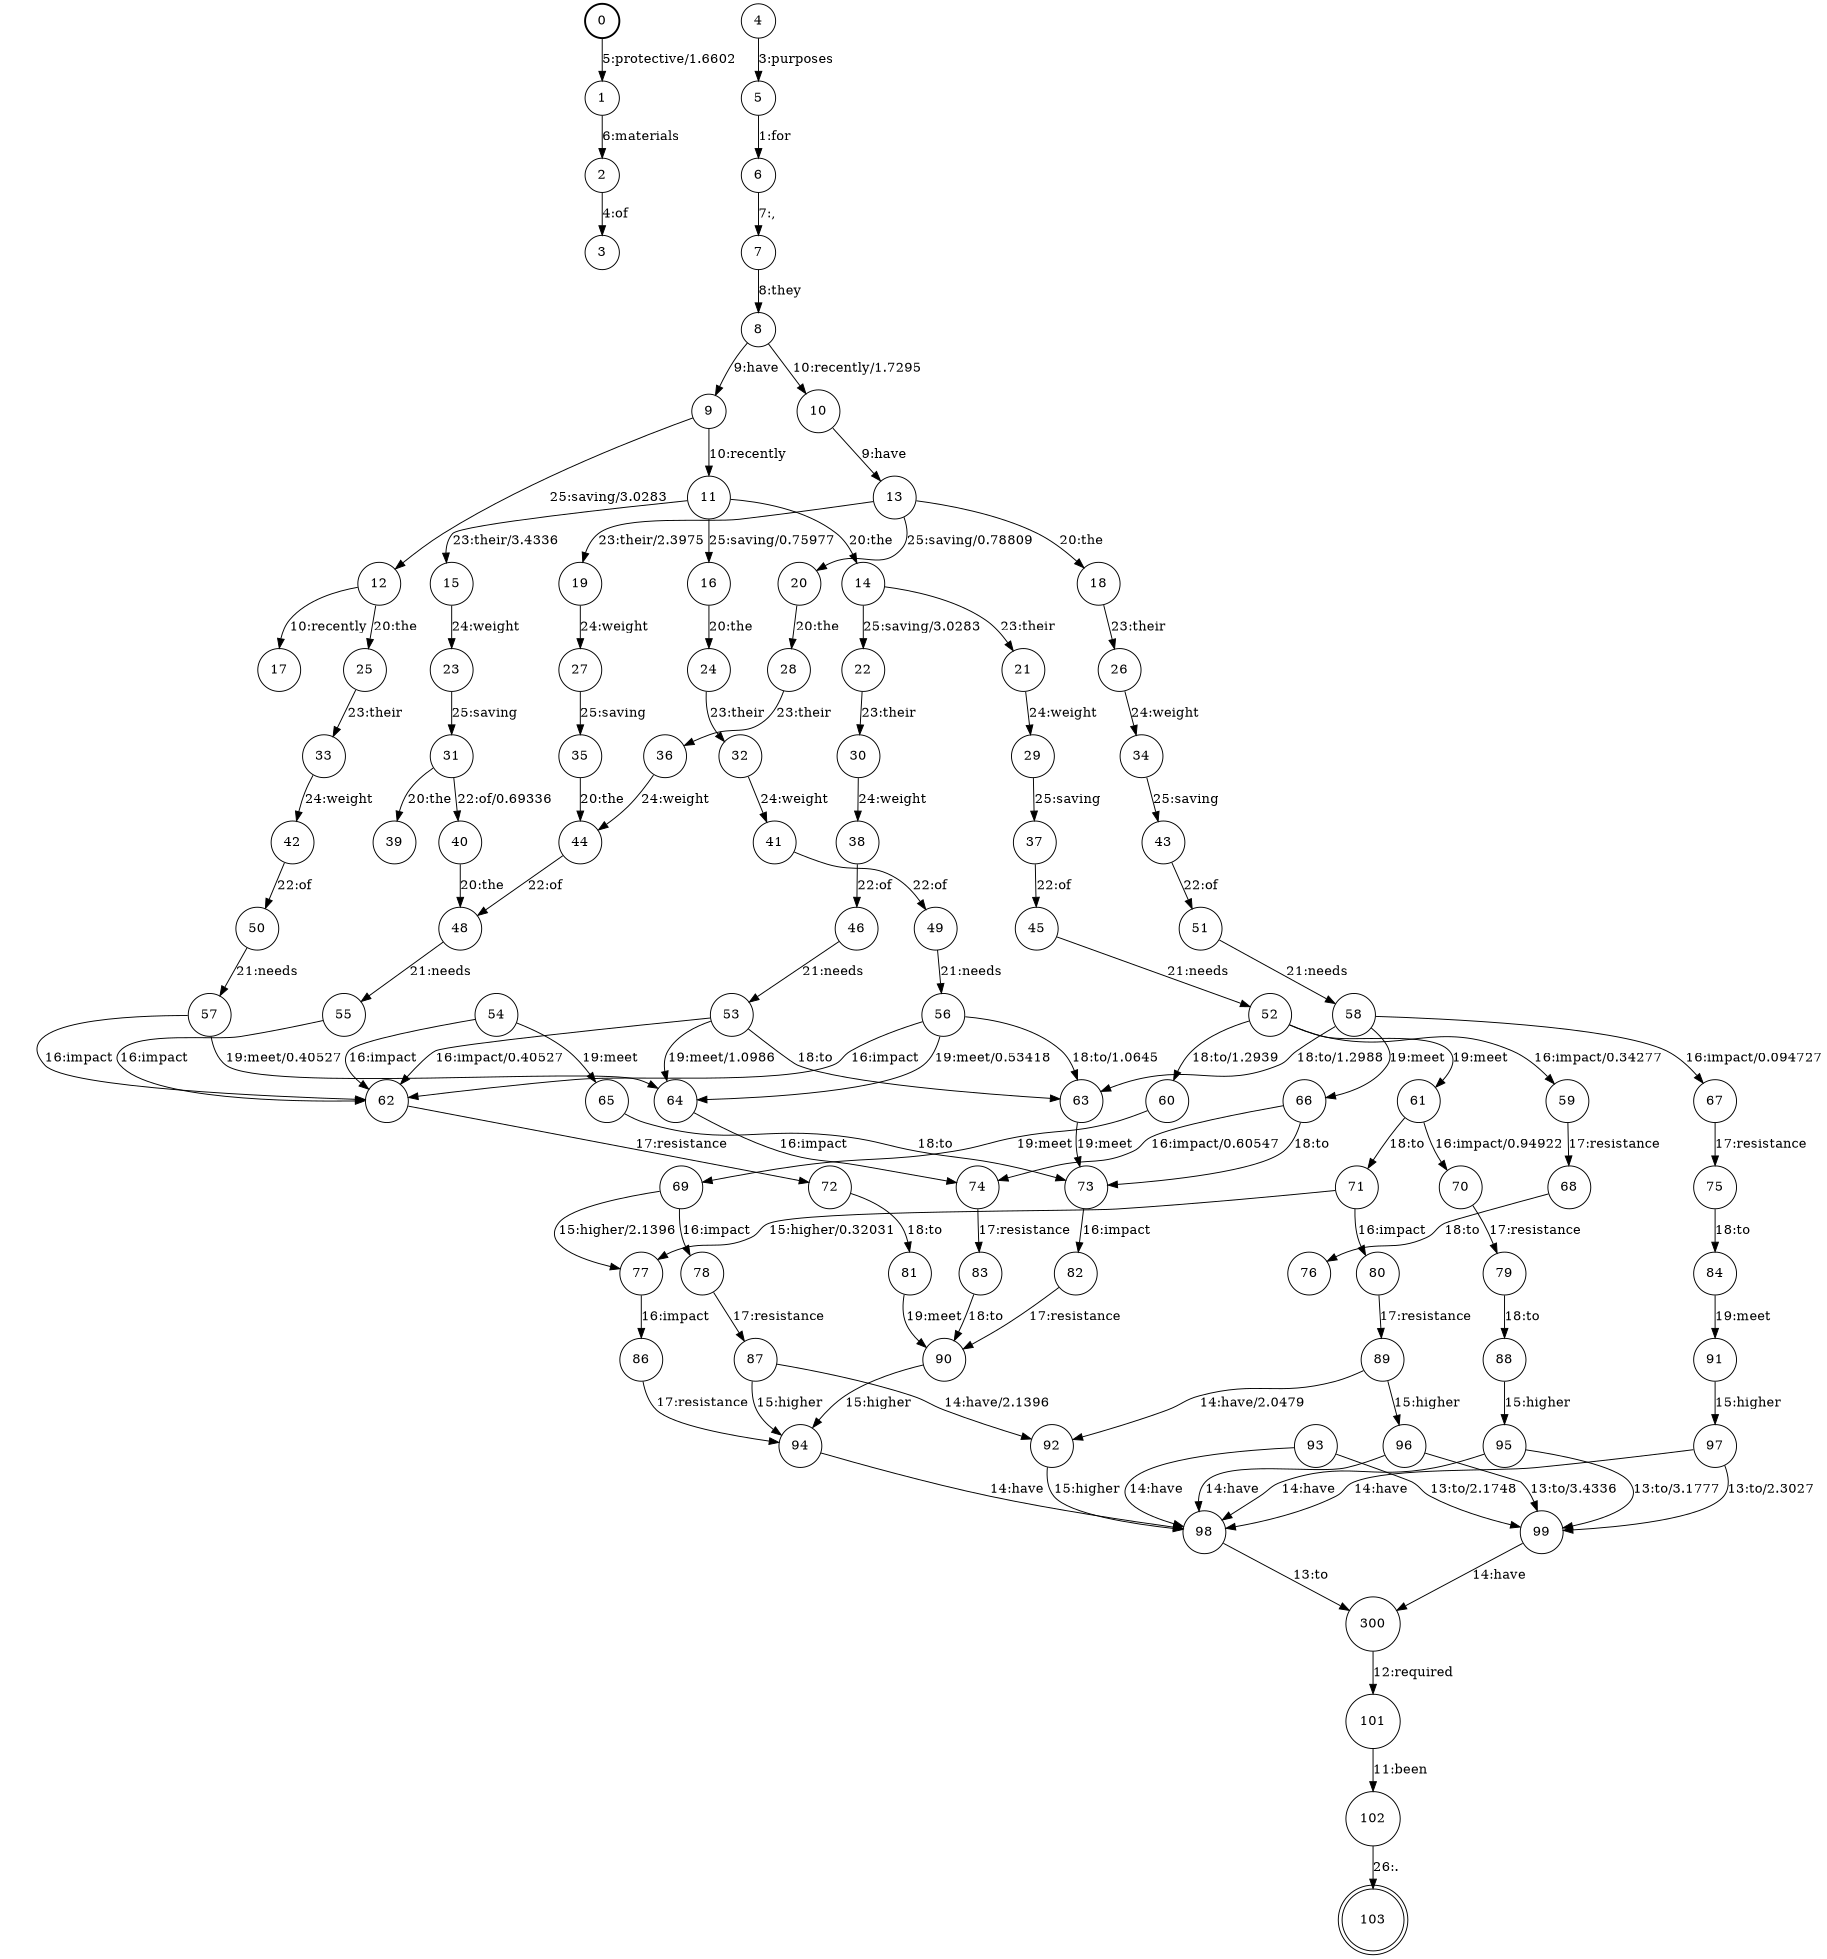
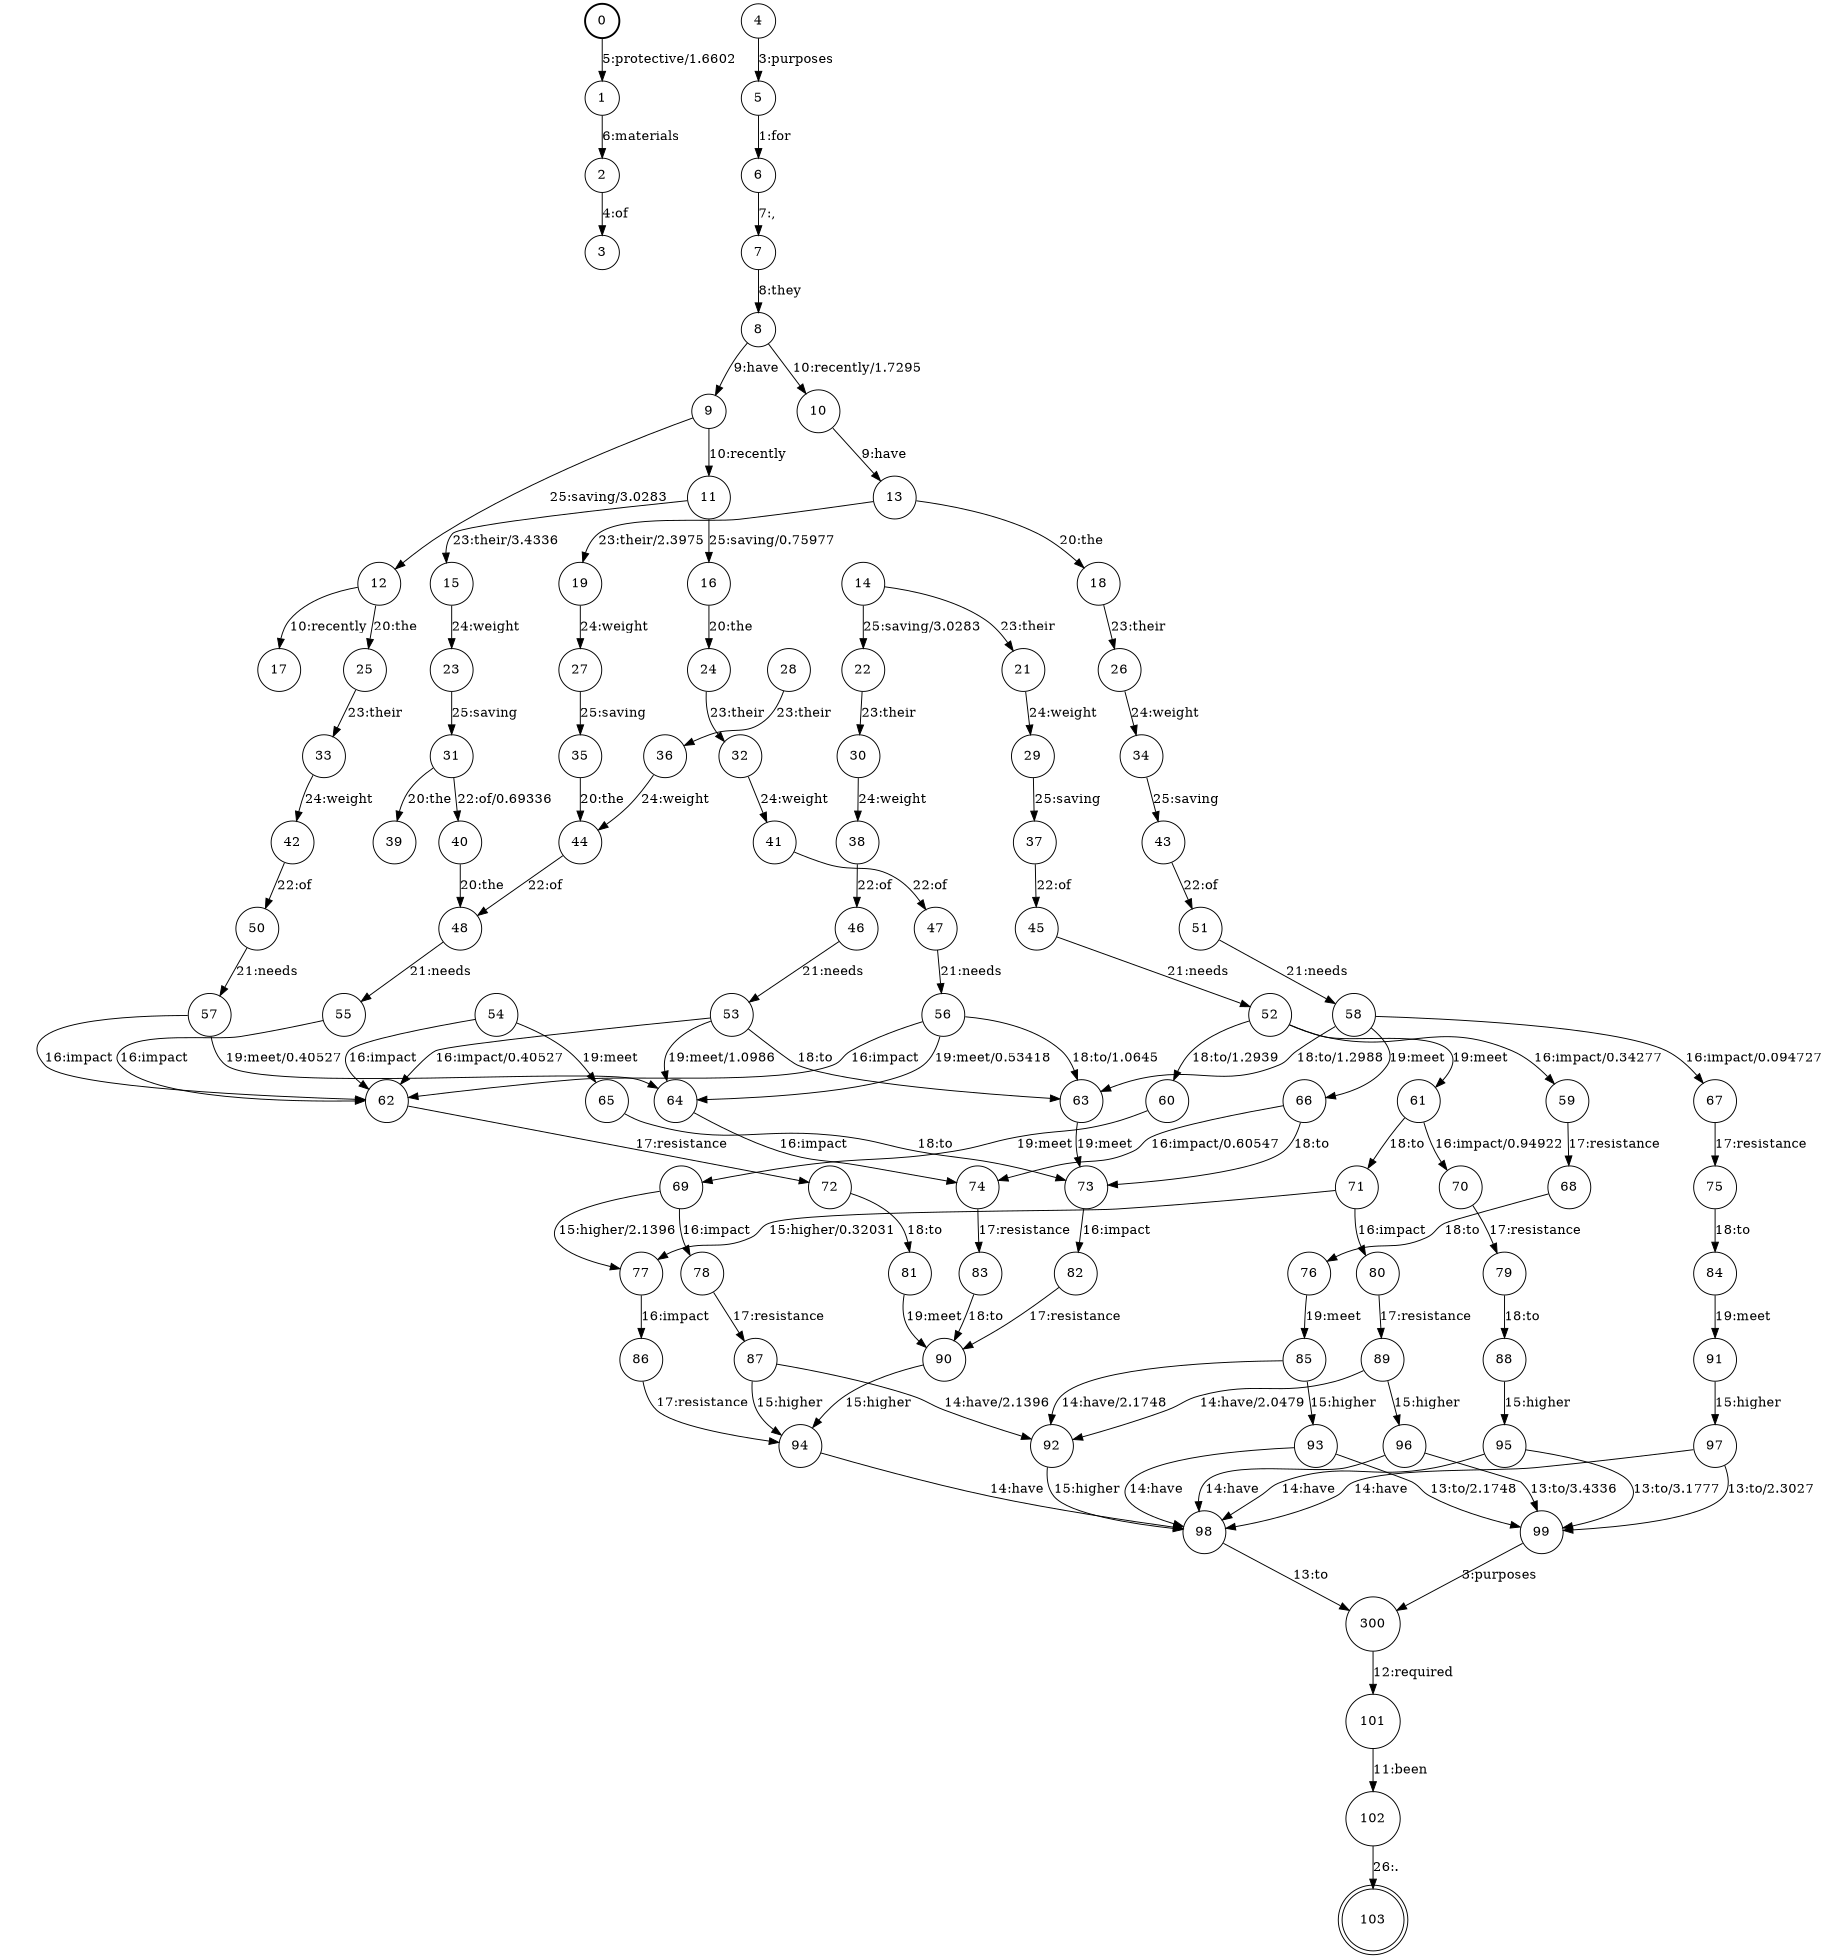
(808, 517) -> none
(799, 584) -> none
(936, 929) -> (936, 929)
none -> (1304, 1360)
(1499, 1575) -> (1499, 1575)
